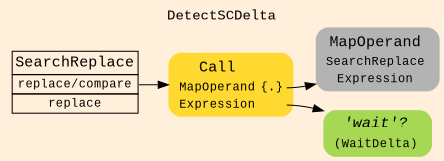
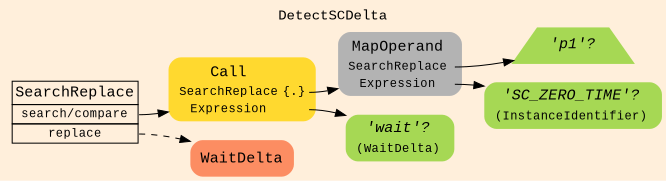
none -> (573, 46)
(75, 84) -> (75, 114)
(218, 87) -> (229, 91)
none -> (573, 106)
none -> (242, 158)
